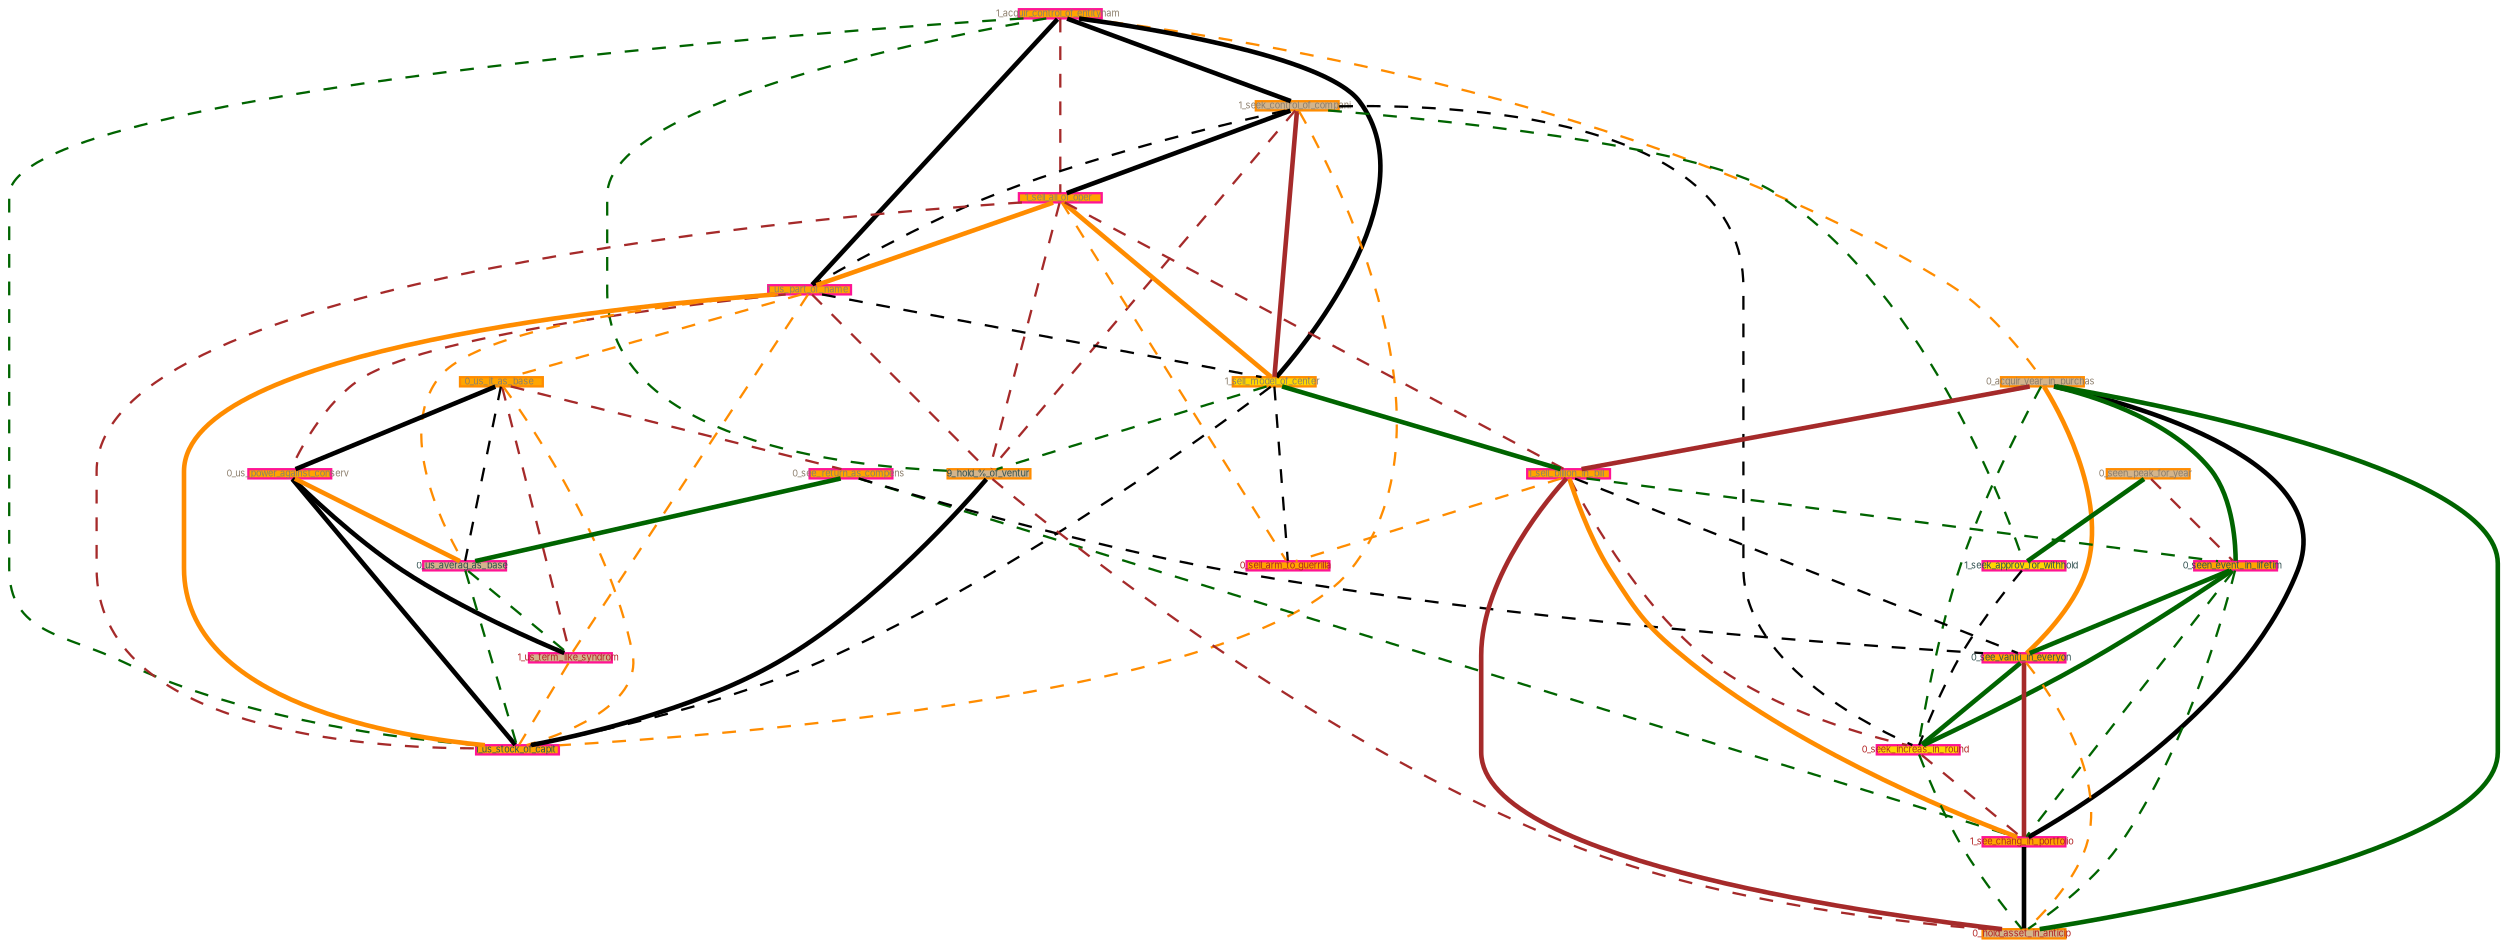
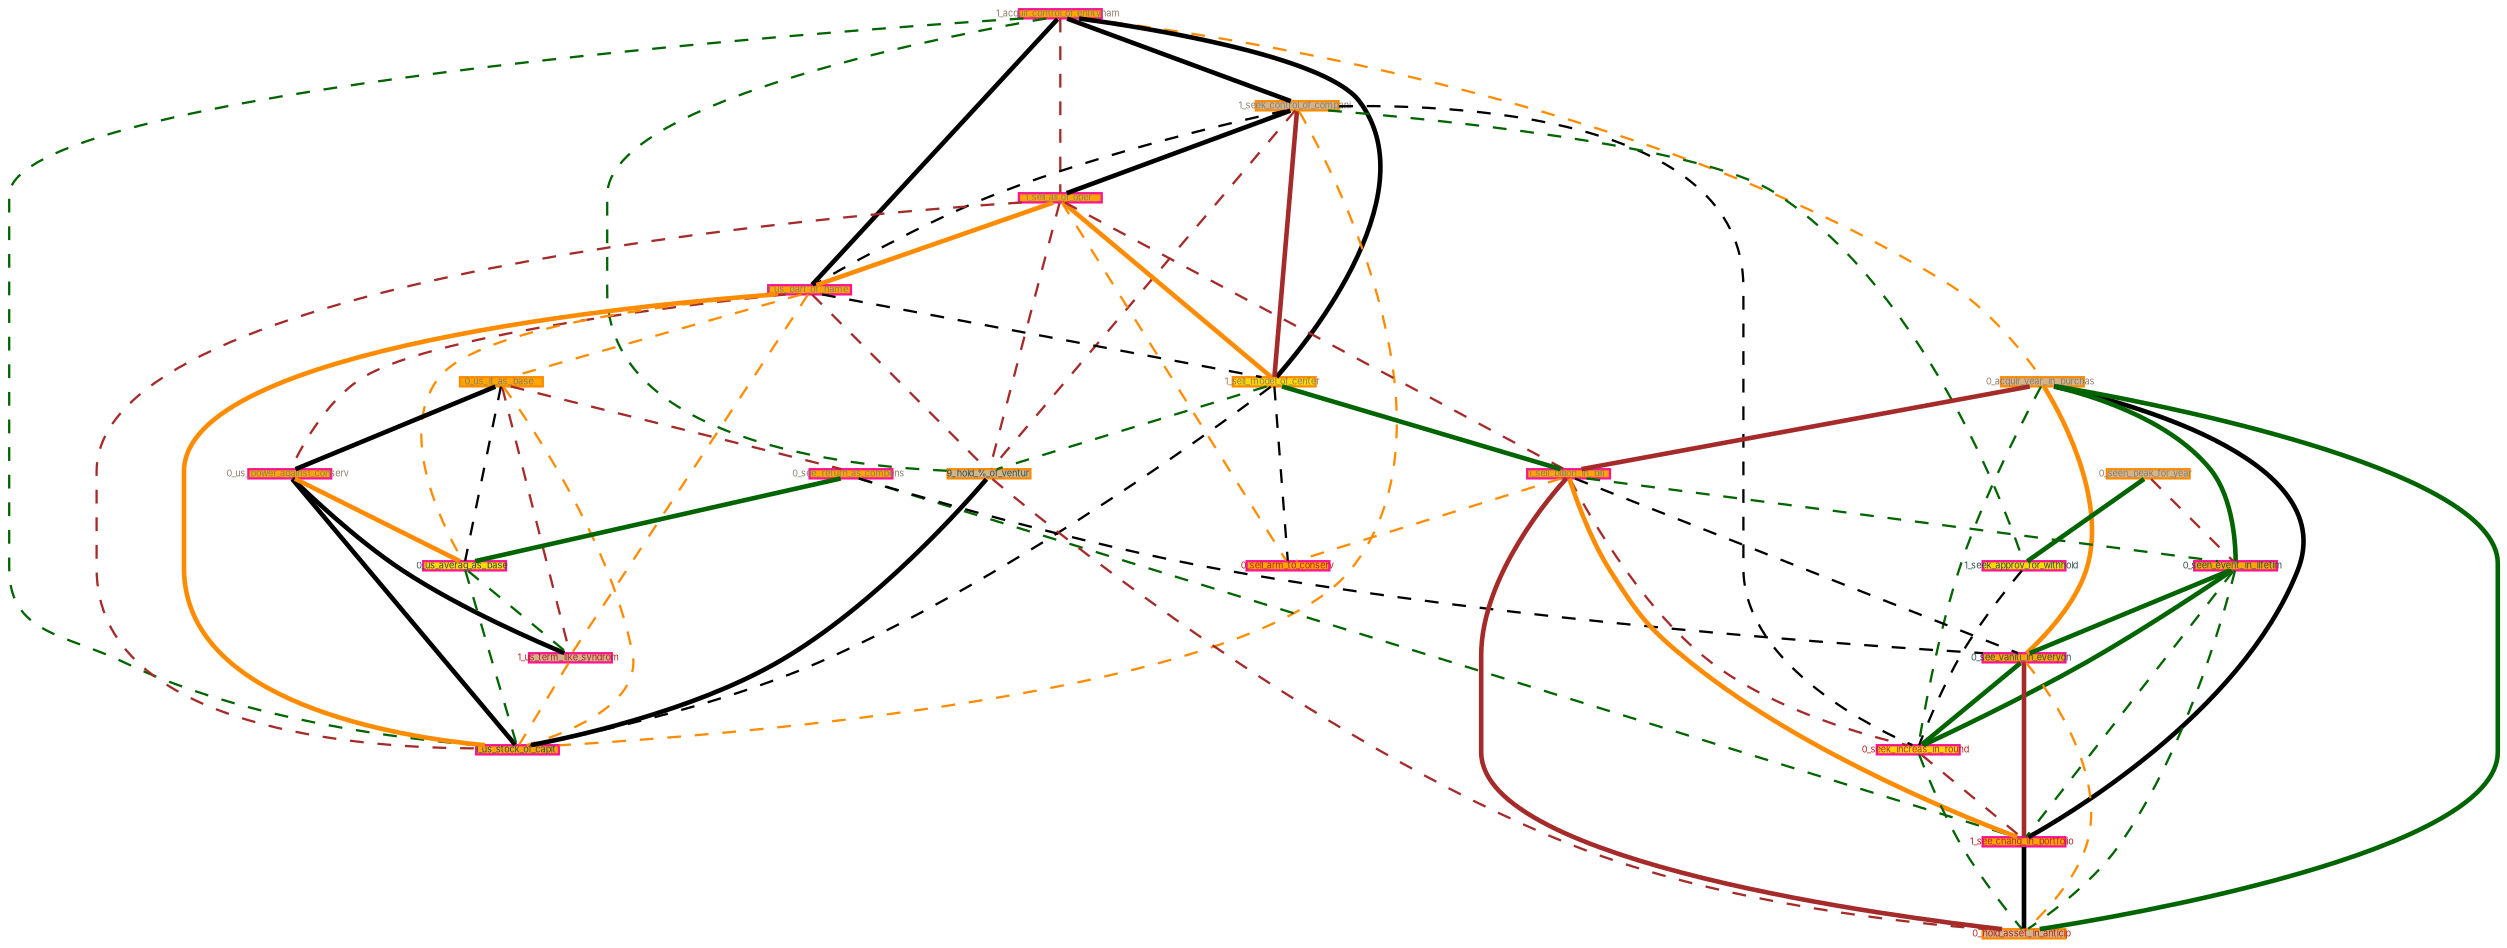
(465, 566) -> (465, 566)
(1288, 566) -> (1288, 566)
